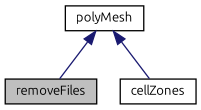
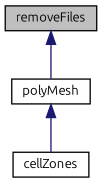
(74, 60) -> (51, 62)
